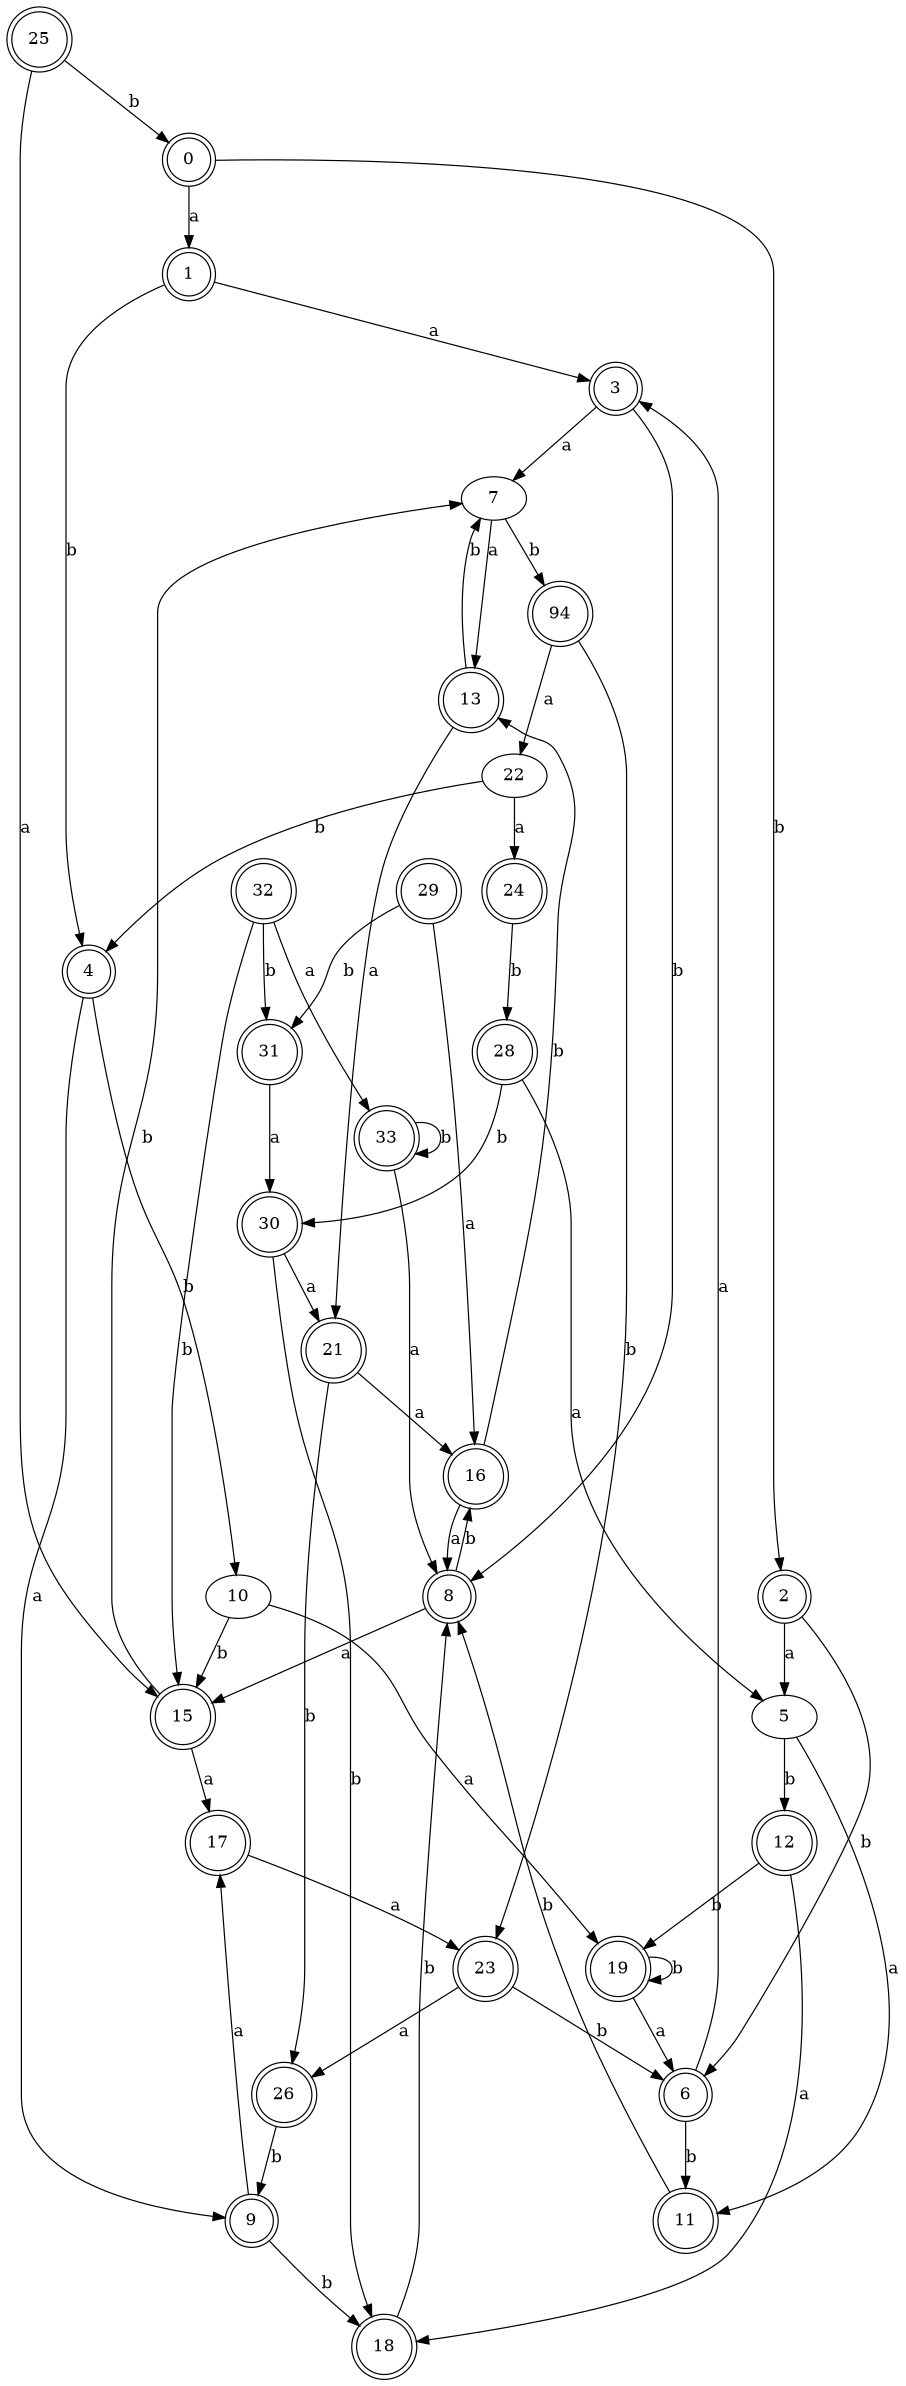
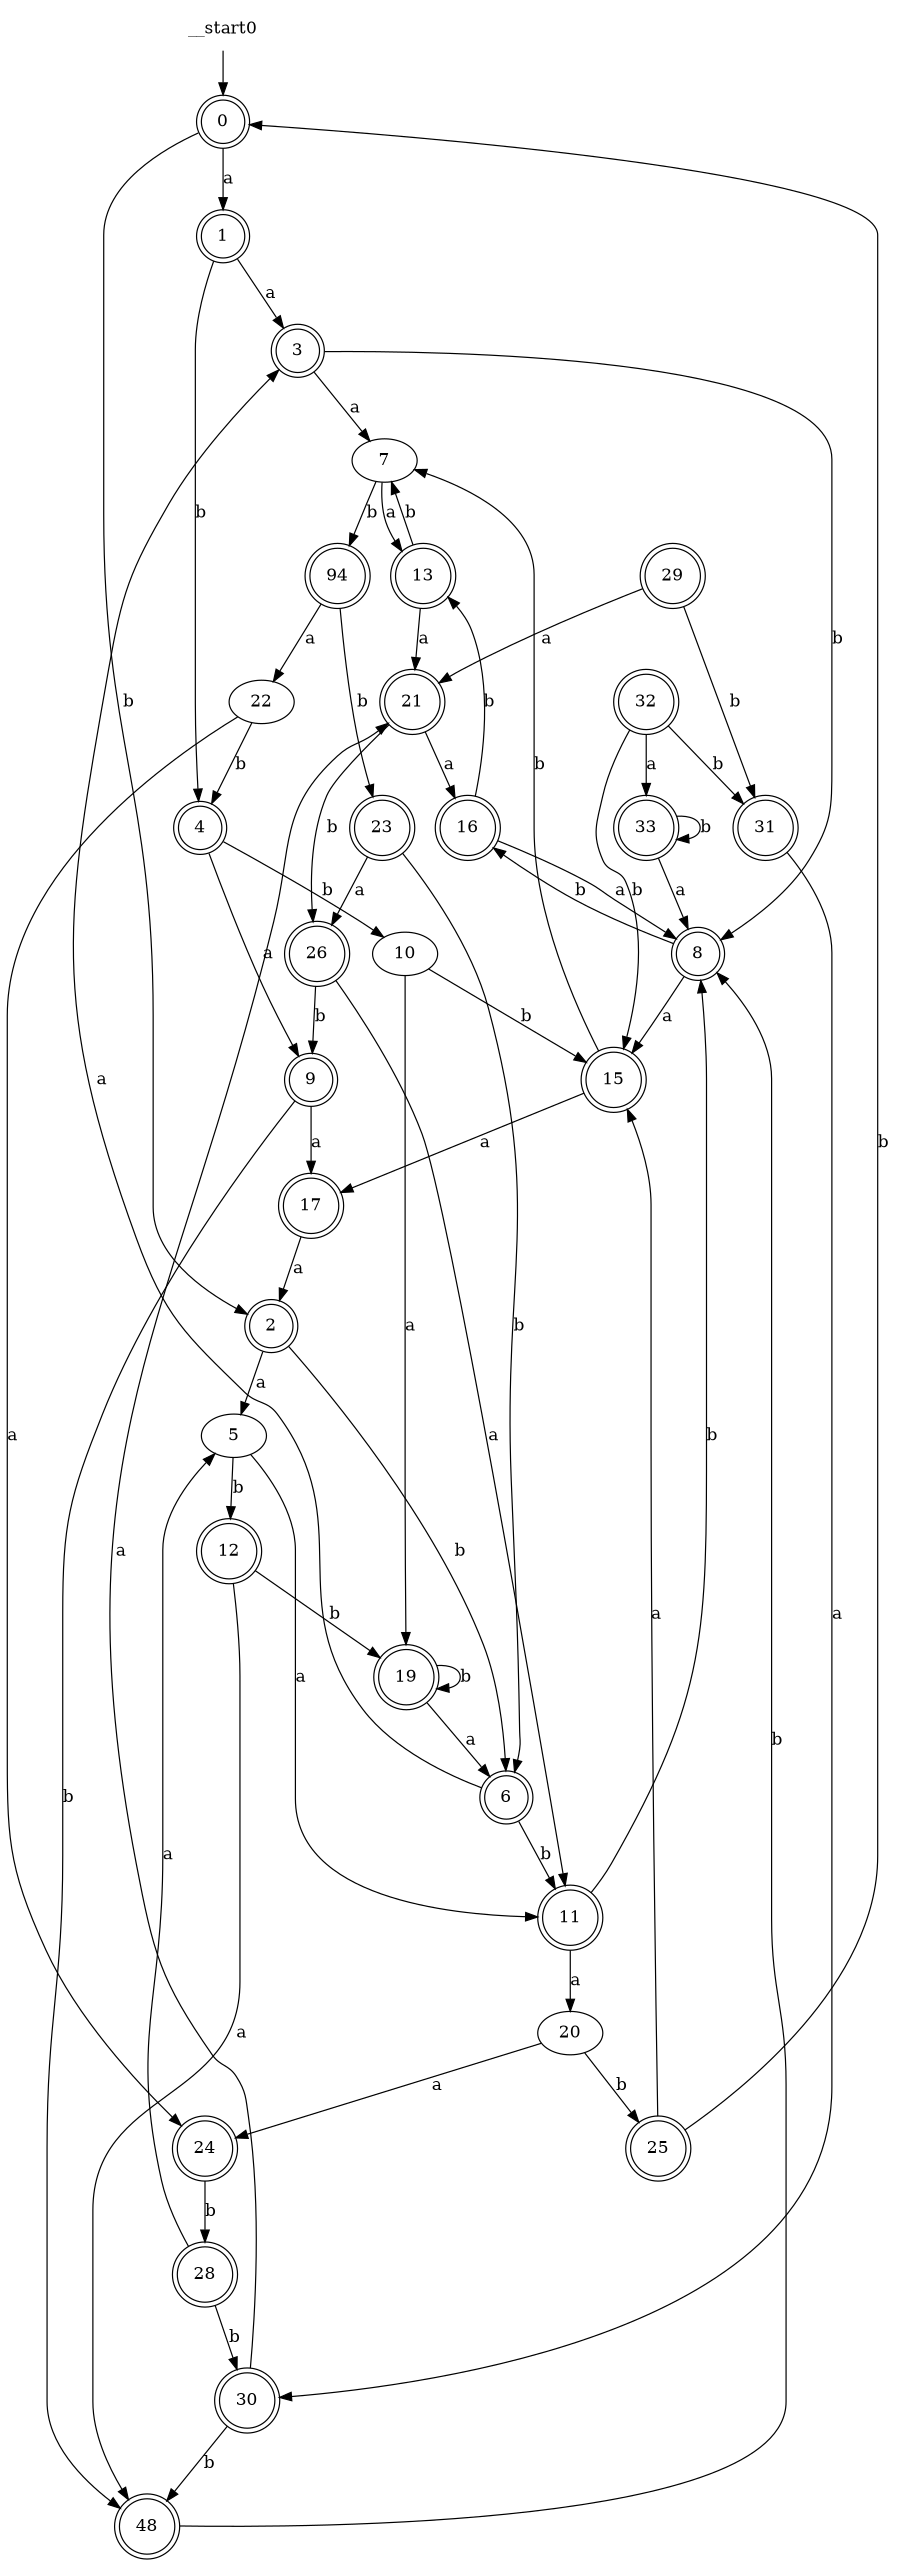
none -> (223, 29)
(459, 1164) -> (545, 630)
none -> (482, 1416)
(339, 1892) -> (292, 1263)
none -> (570, 2033)
(384, 2347) -> (147, 2526)
